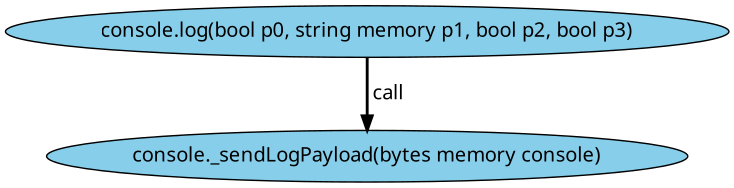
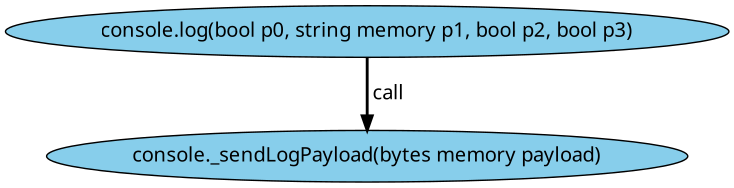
(367, 156) -> (367, 156)
